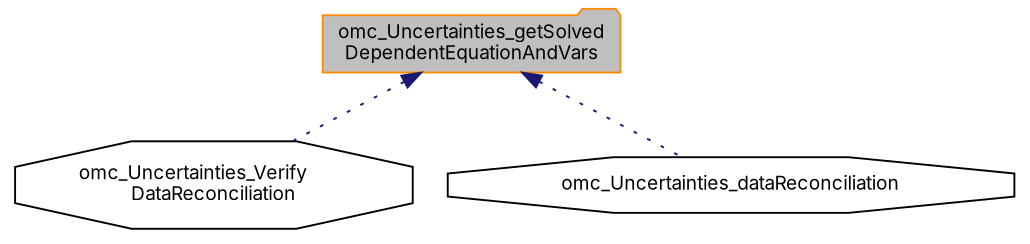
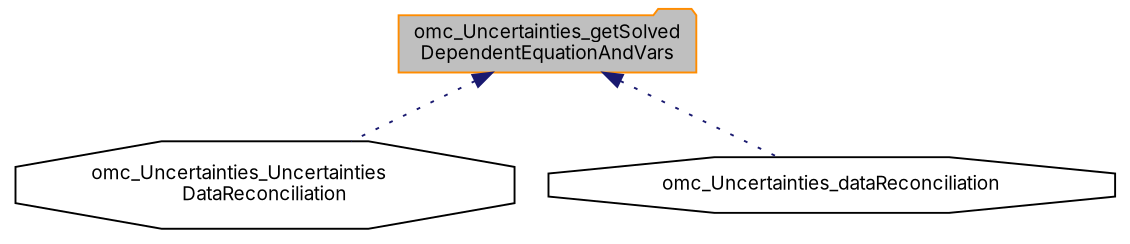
(214, 185) -> (265, 185)
